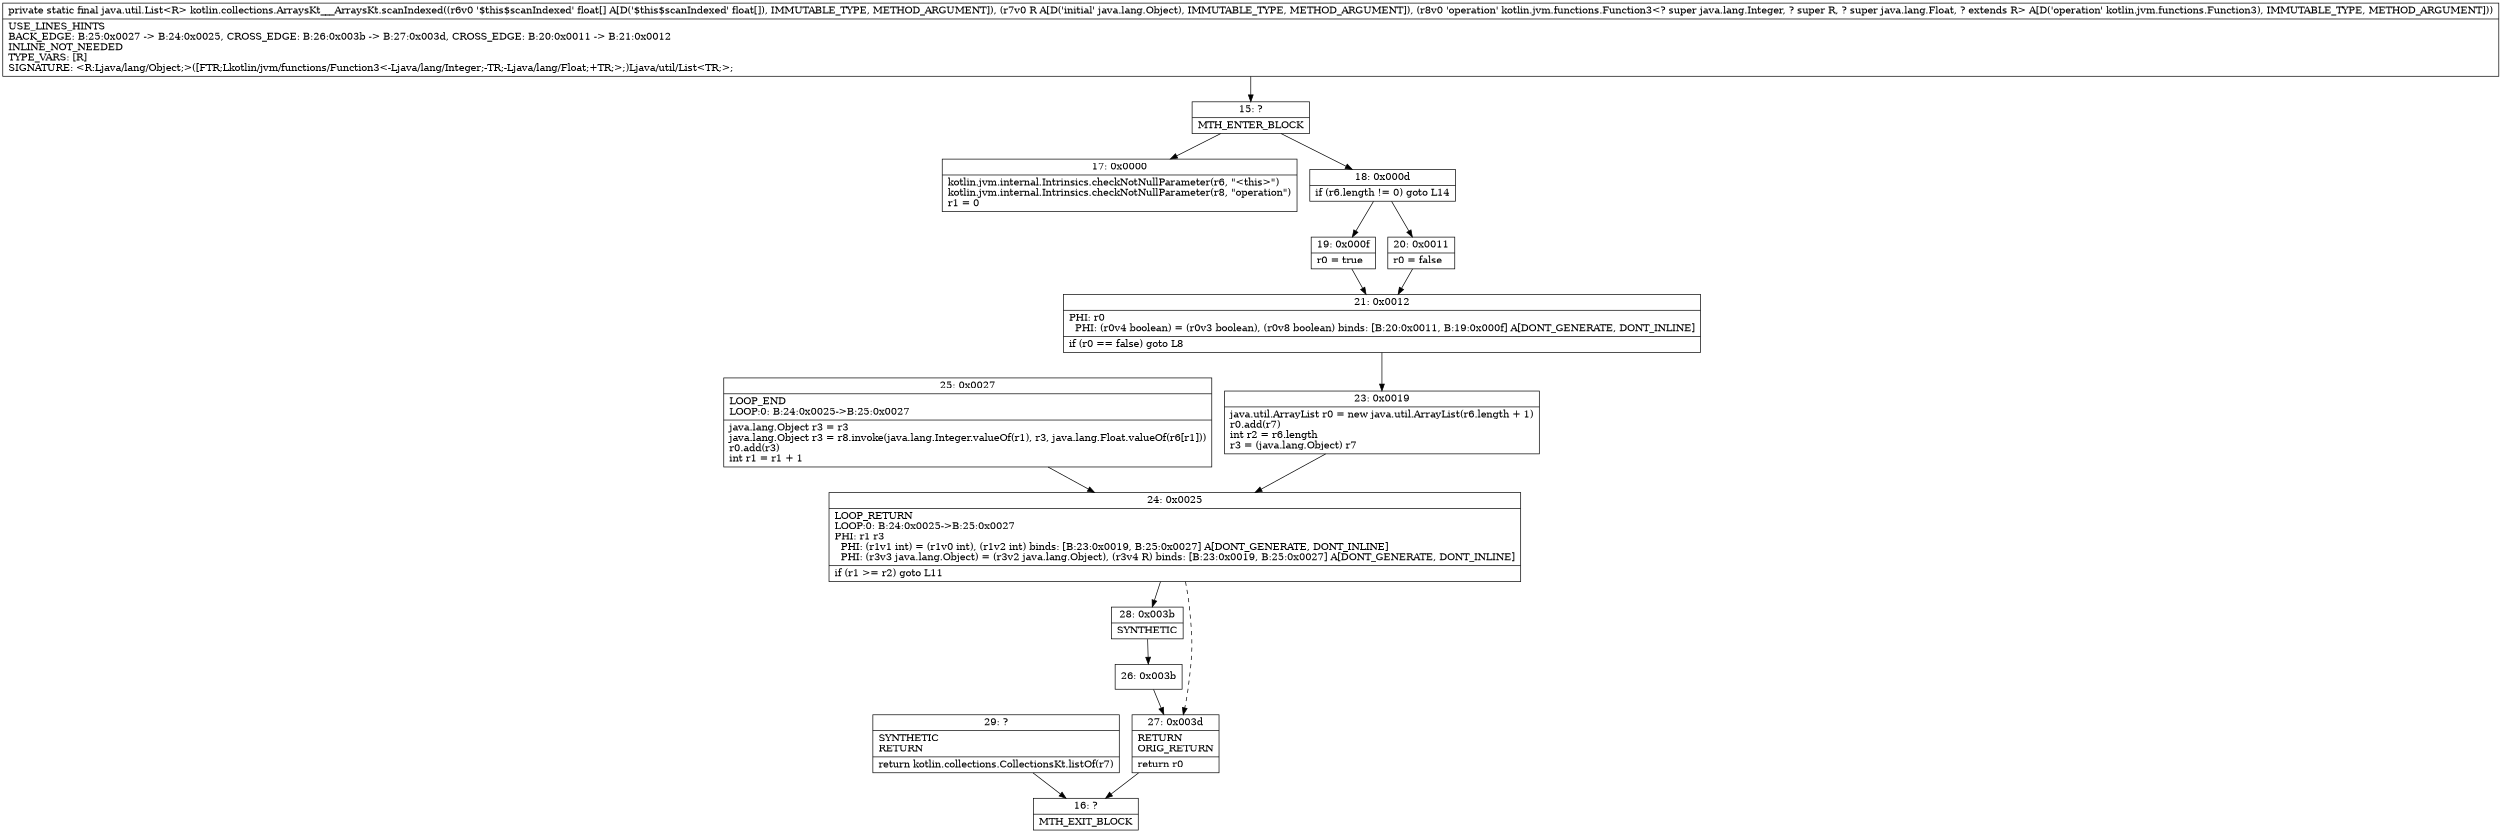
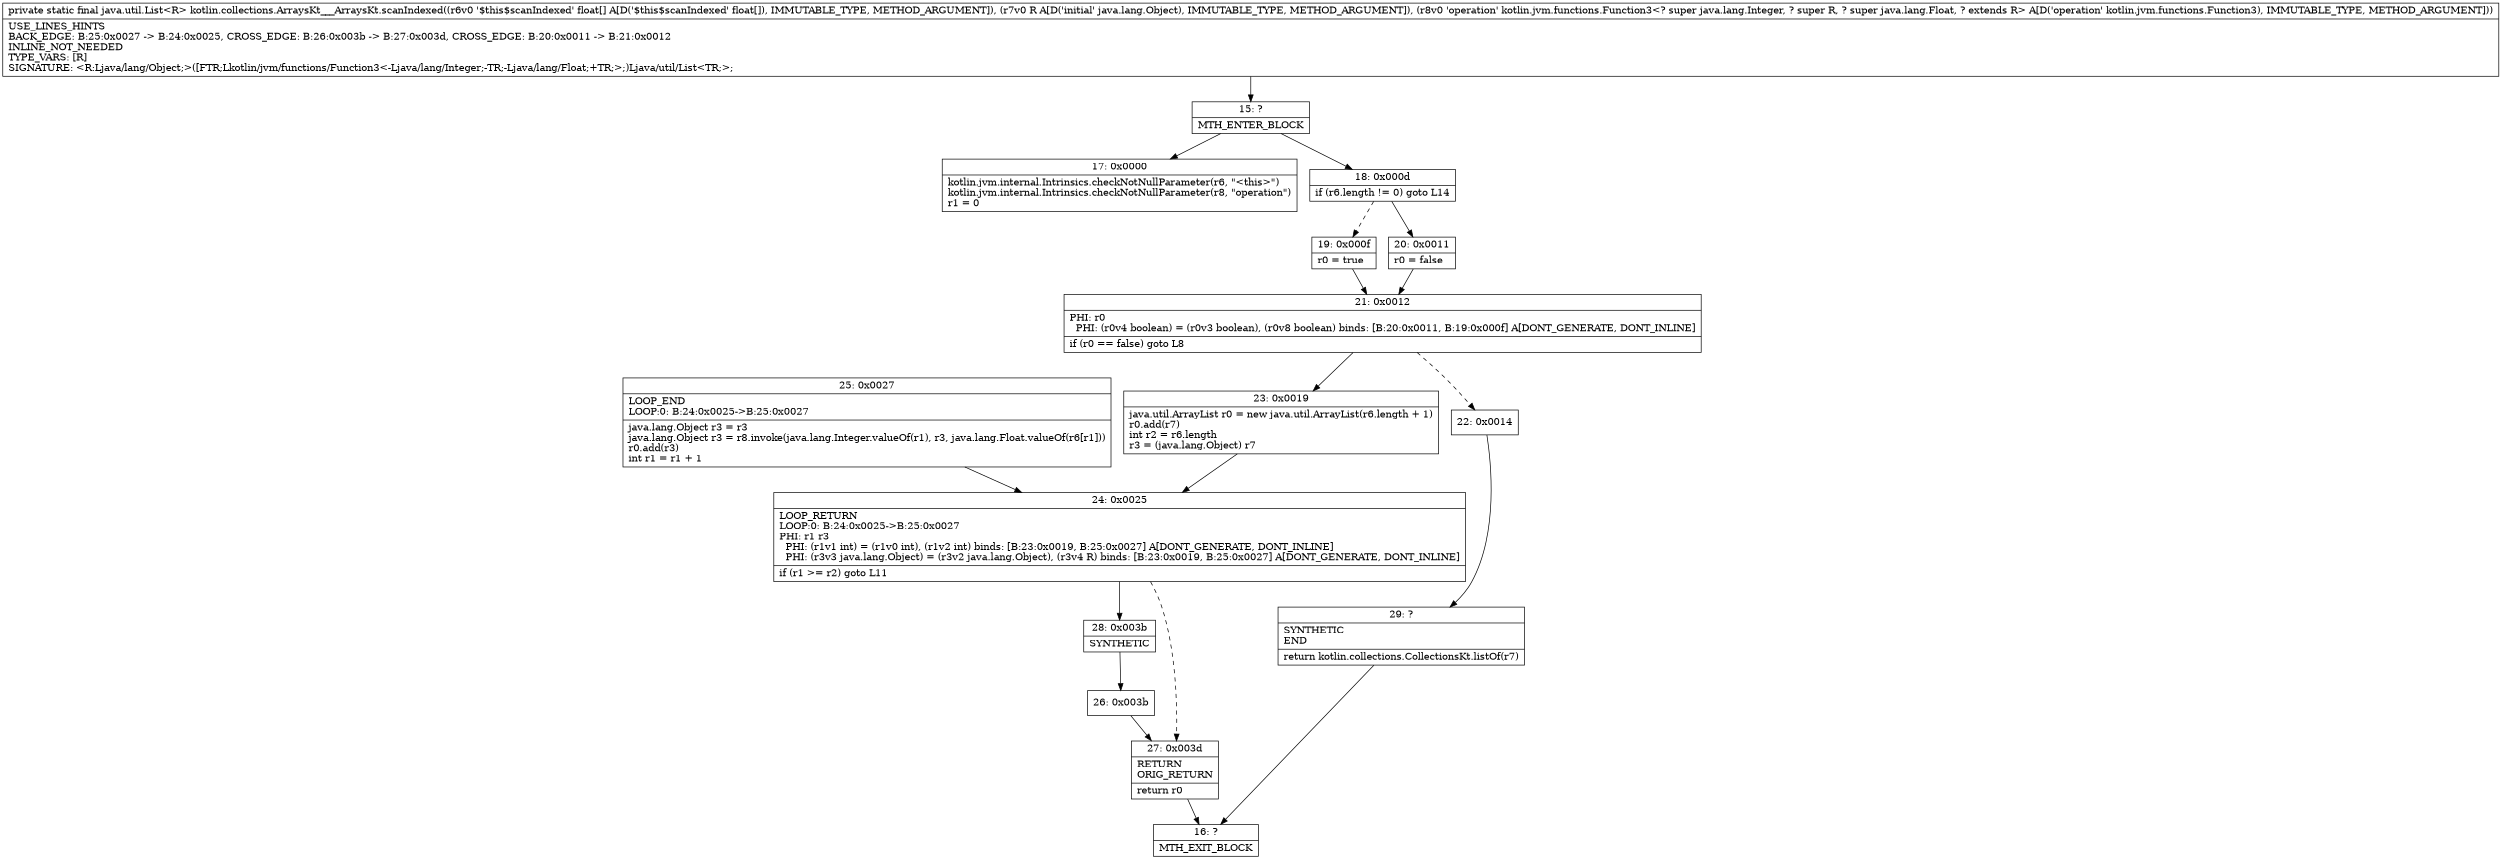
(1365, 216) -> (1365, 216)
none -> (1485, 422)
(901, 749) -> (1295, 641)
